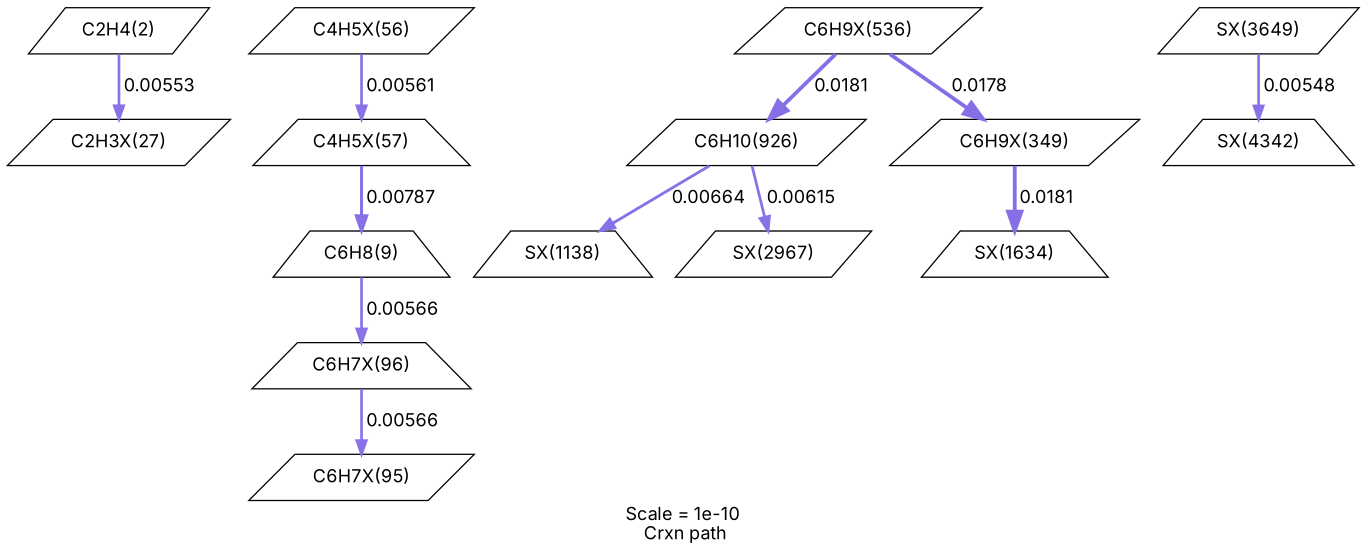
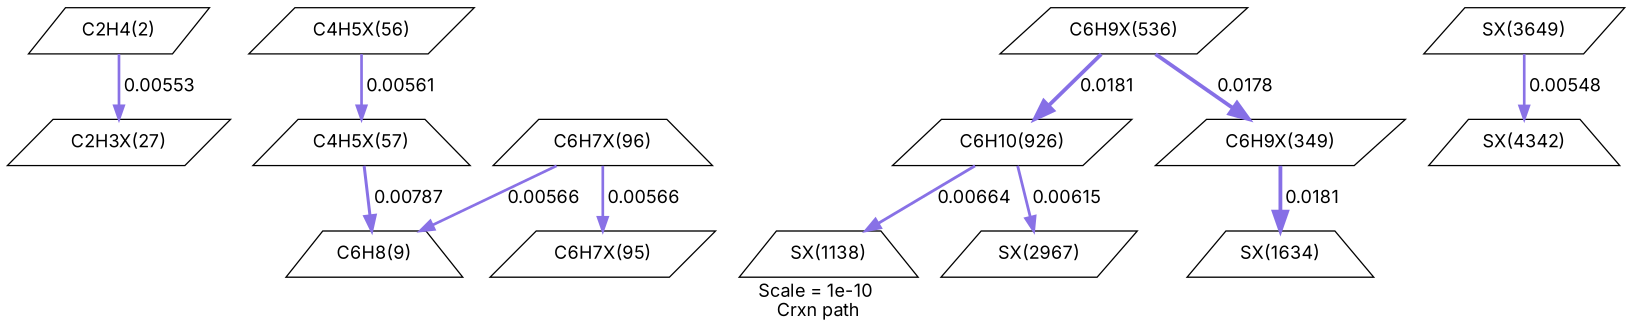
(362, 303) -> (495, 195)
